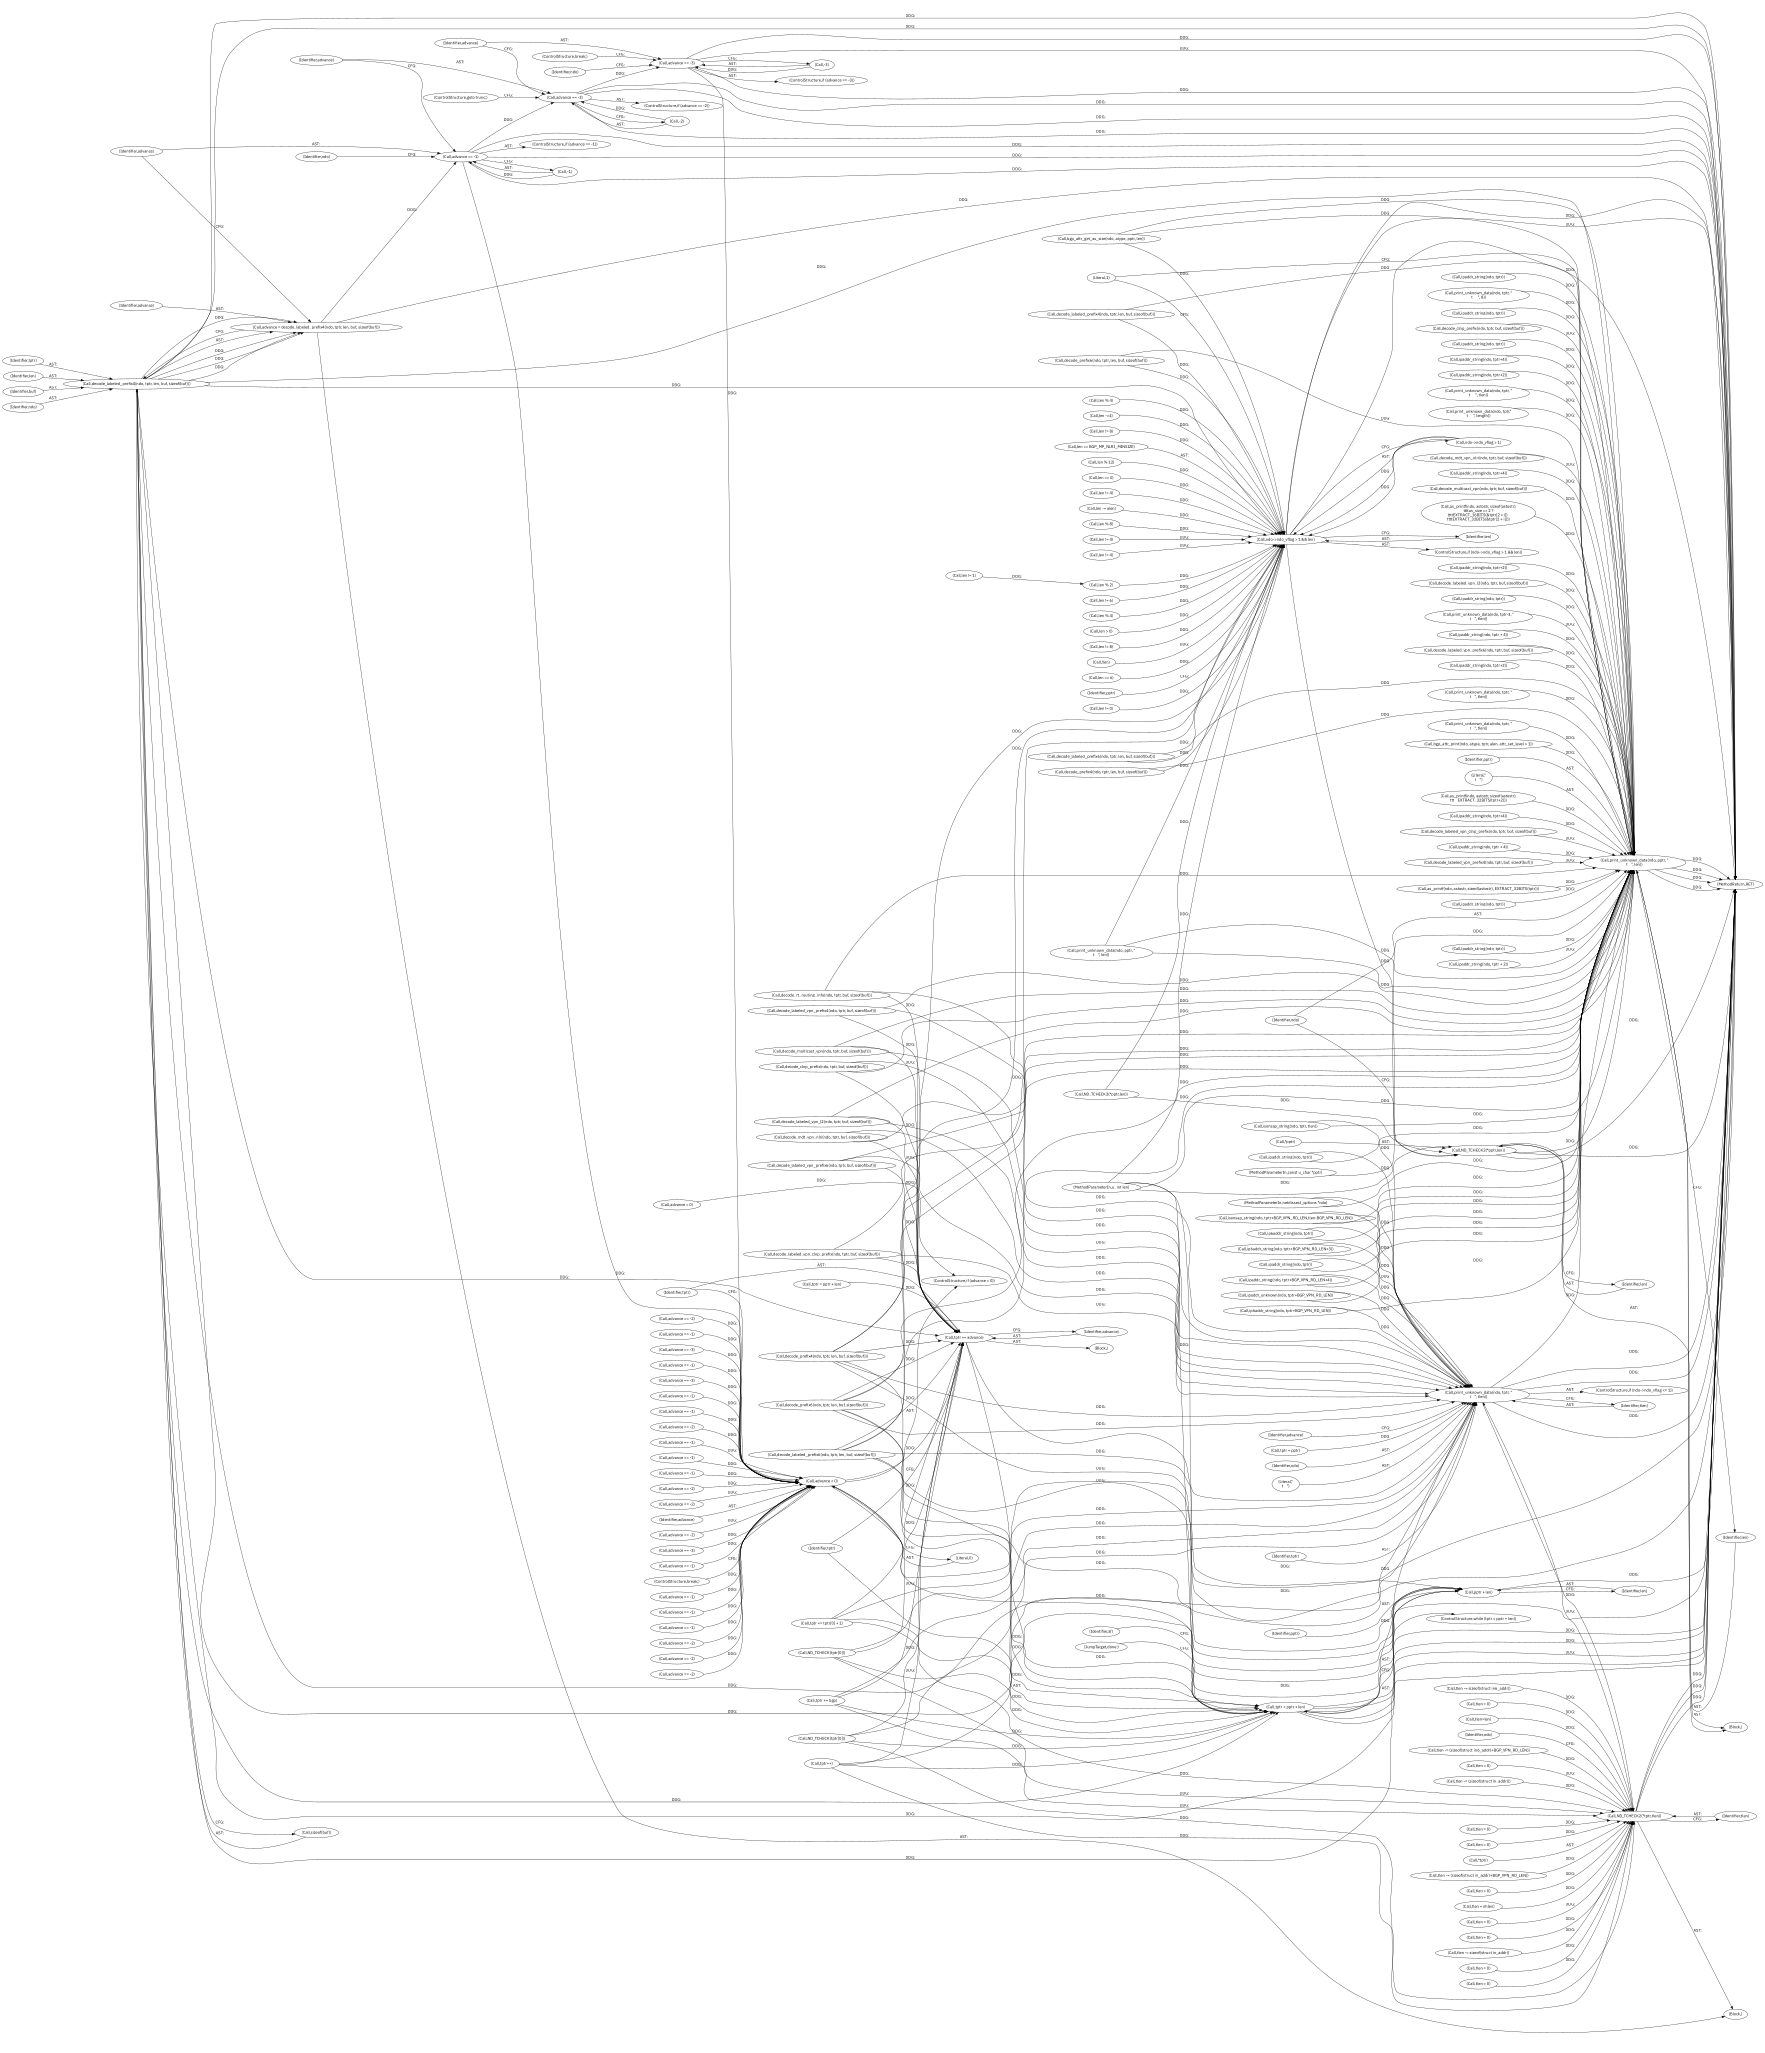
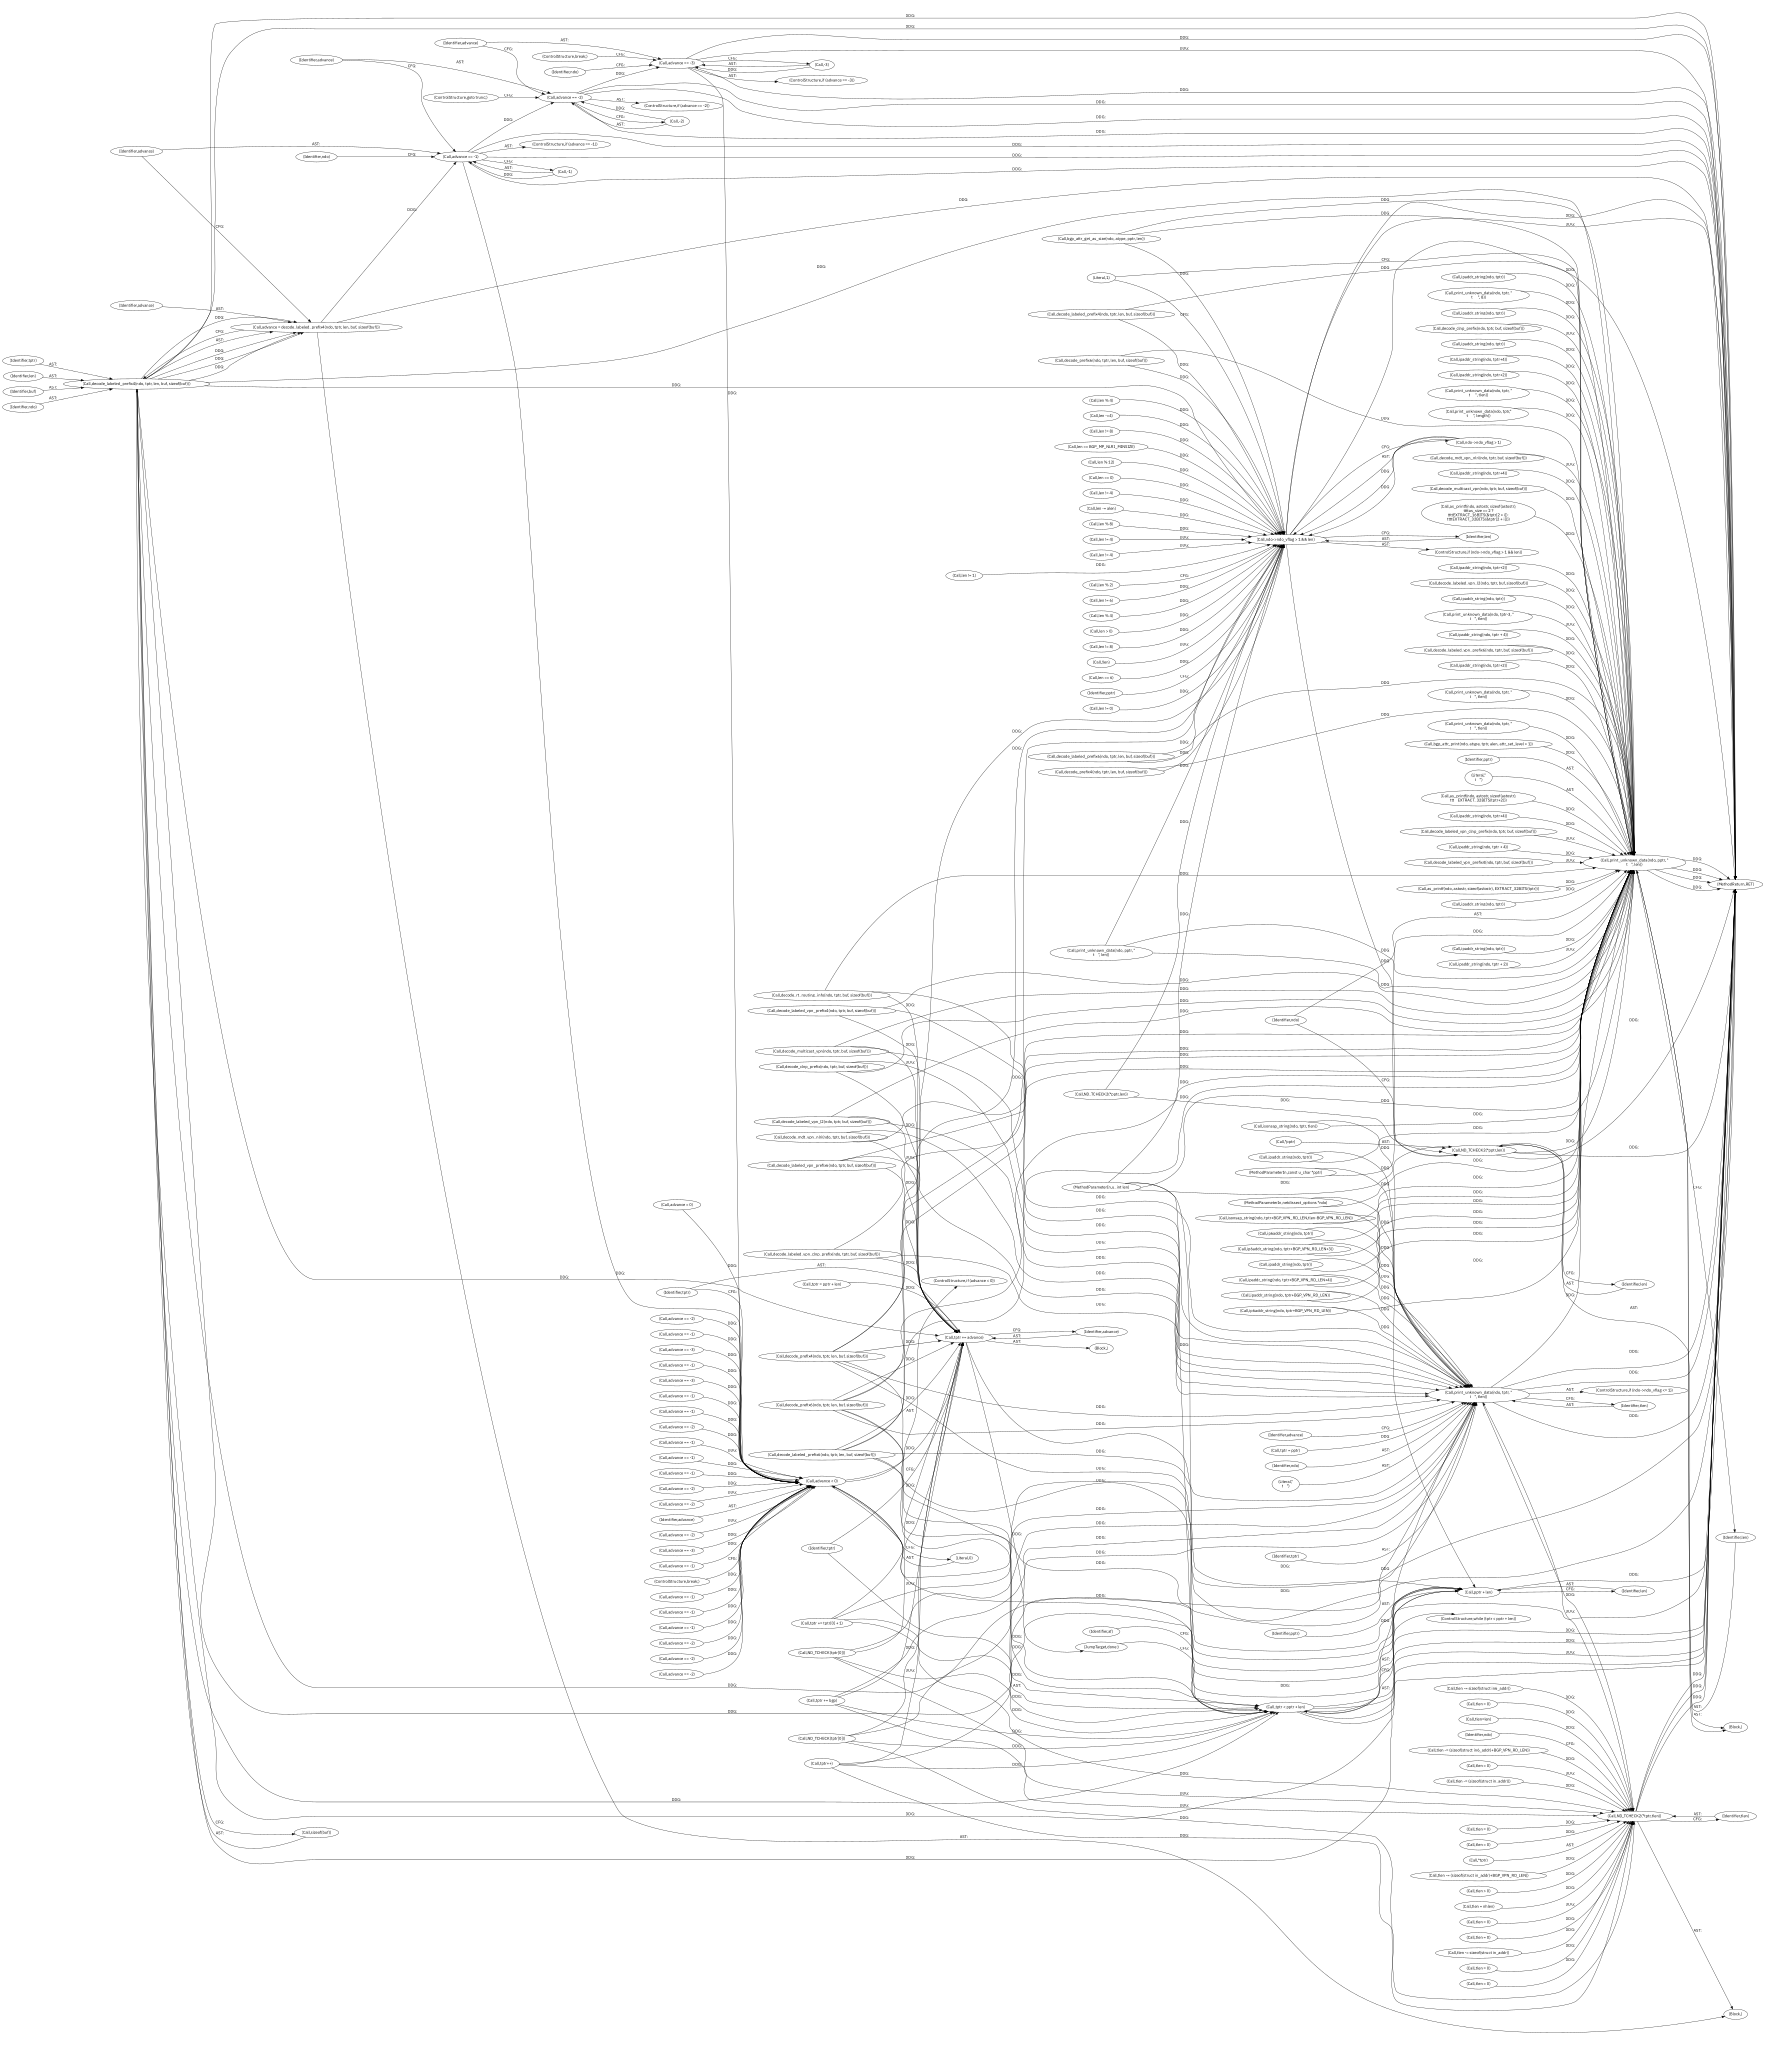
(1185, 455) -> (1185, 455)
(1185, 576) -> (1185, 576)
(1031, 580) -> (1126, 572)
(857, 1184) -> (736, 1283)
(1286, 1296) -> (1286, 1296)
none -> (1393, 1357)
(1019, 1618) -> (1009, 1517)
